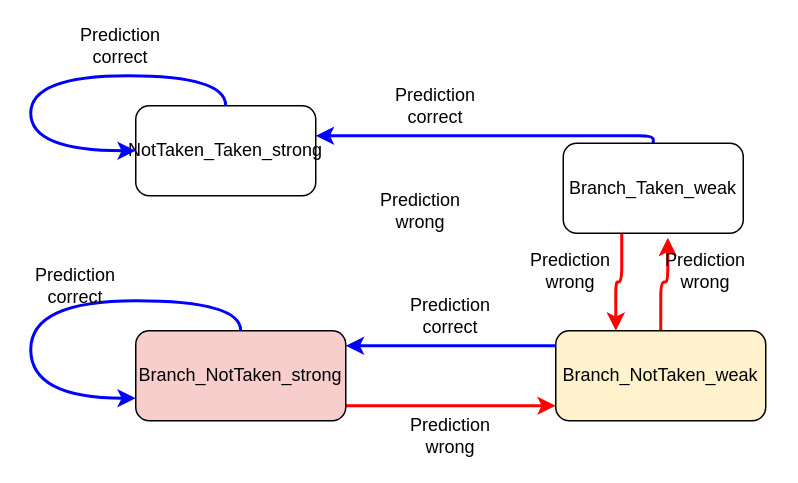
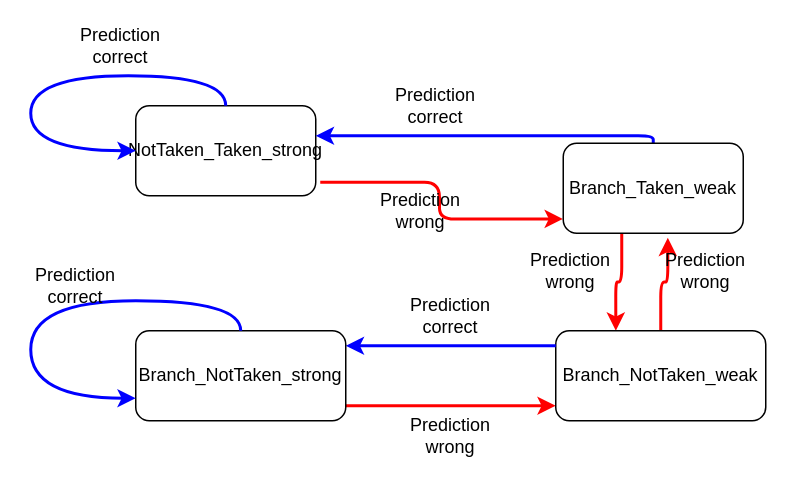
none -> (439, 194)
(241, 376) -> (241, 376)
(661, 376) -> (661, 376)
